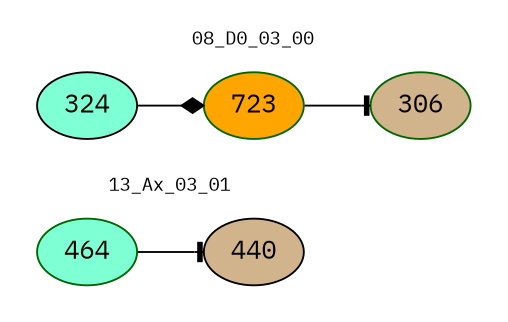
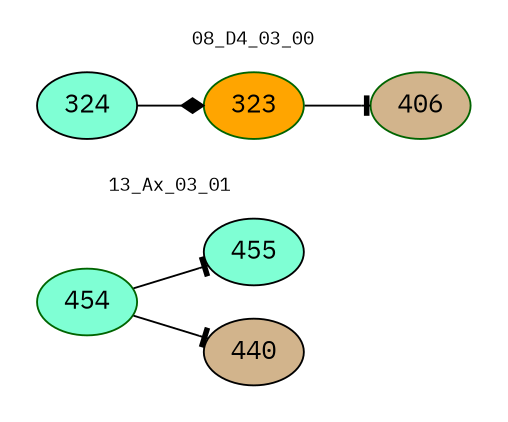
(254, 40) -> (254, 40)
(254, 106) -> (254, 106)
(421, 106) -> (421, 106)
(87, 252) -> (87, 302)
none -> (254, 252)
